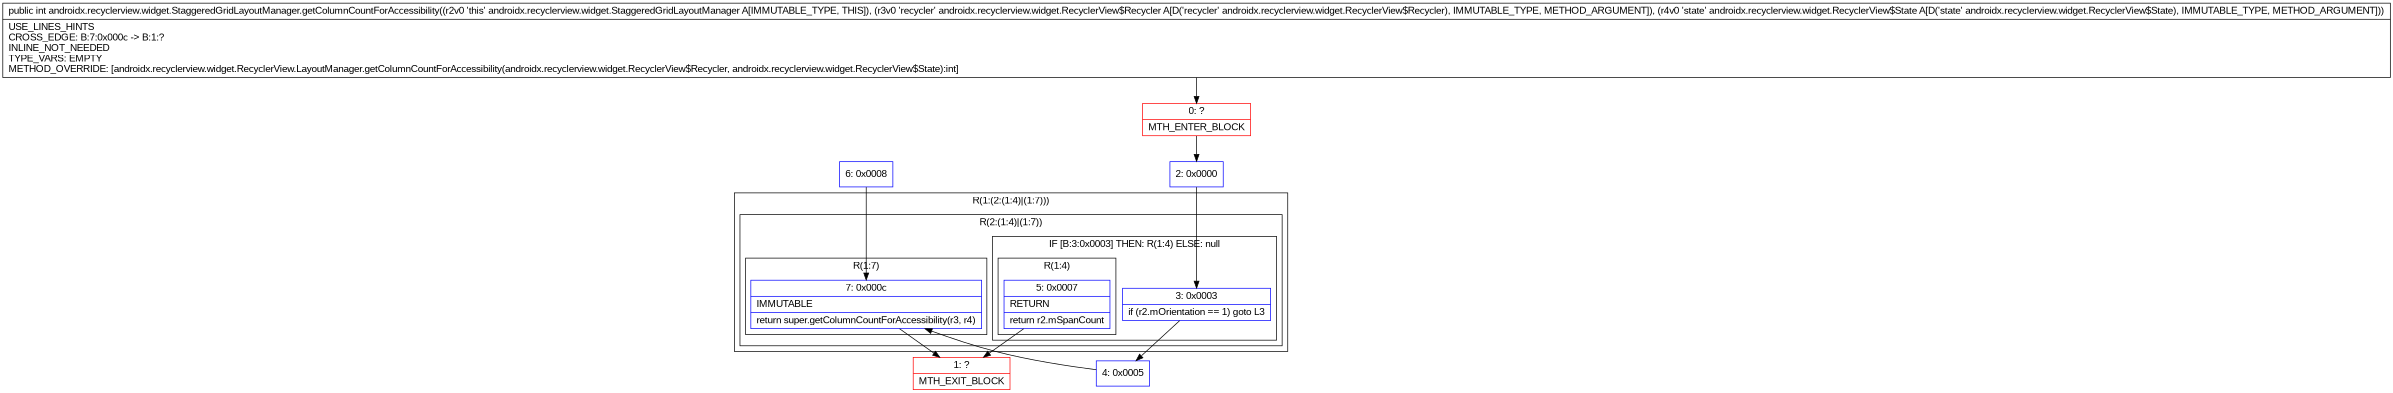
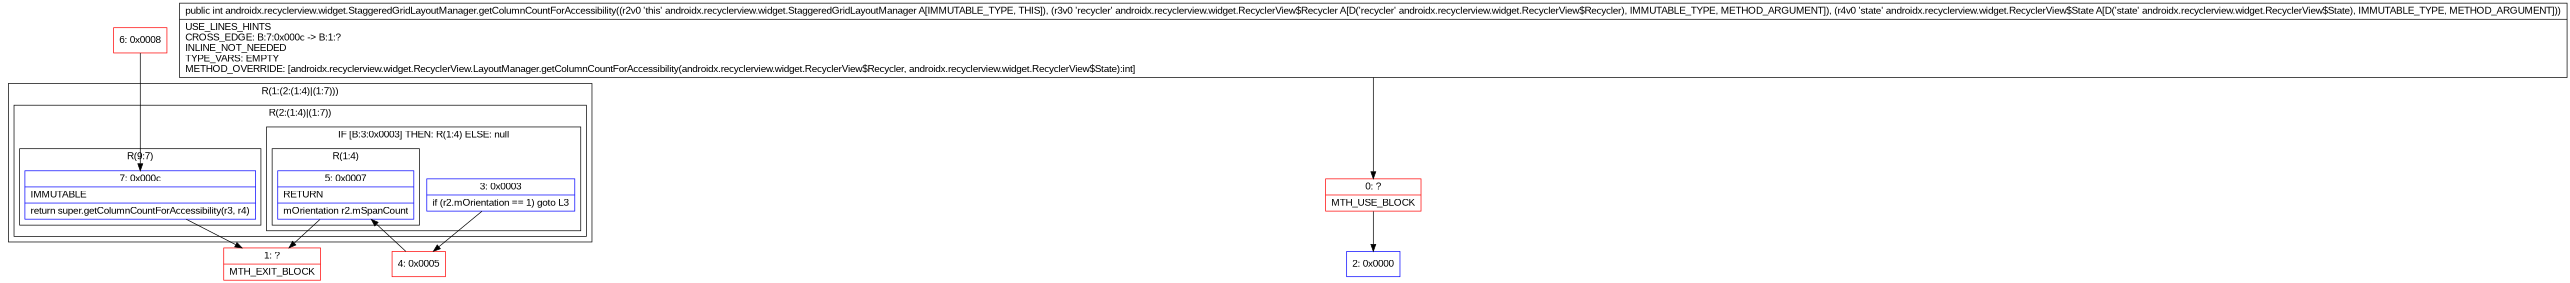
(1197, 127) -> (1373, 203)
(866, 174) -> (140, 40)
(1197, 232) -> none
(866, 266) -> (140, 157)
(1057, 320) -> (346, 211)
(1017, 356) -> (391, 238)
(1123, 373) -> (419, 264)
